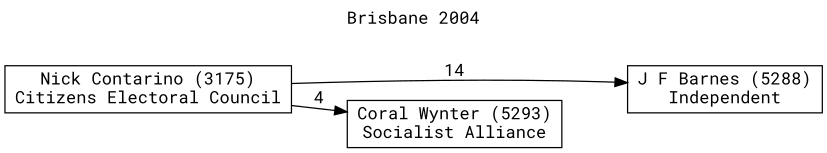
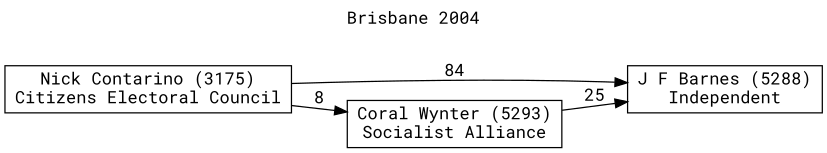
(455, 71) -> (455, 71)
(319, 99) -> (319, 99)
none -> (589, 107)
